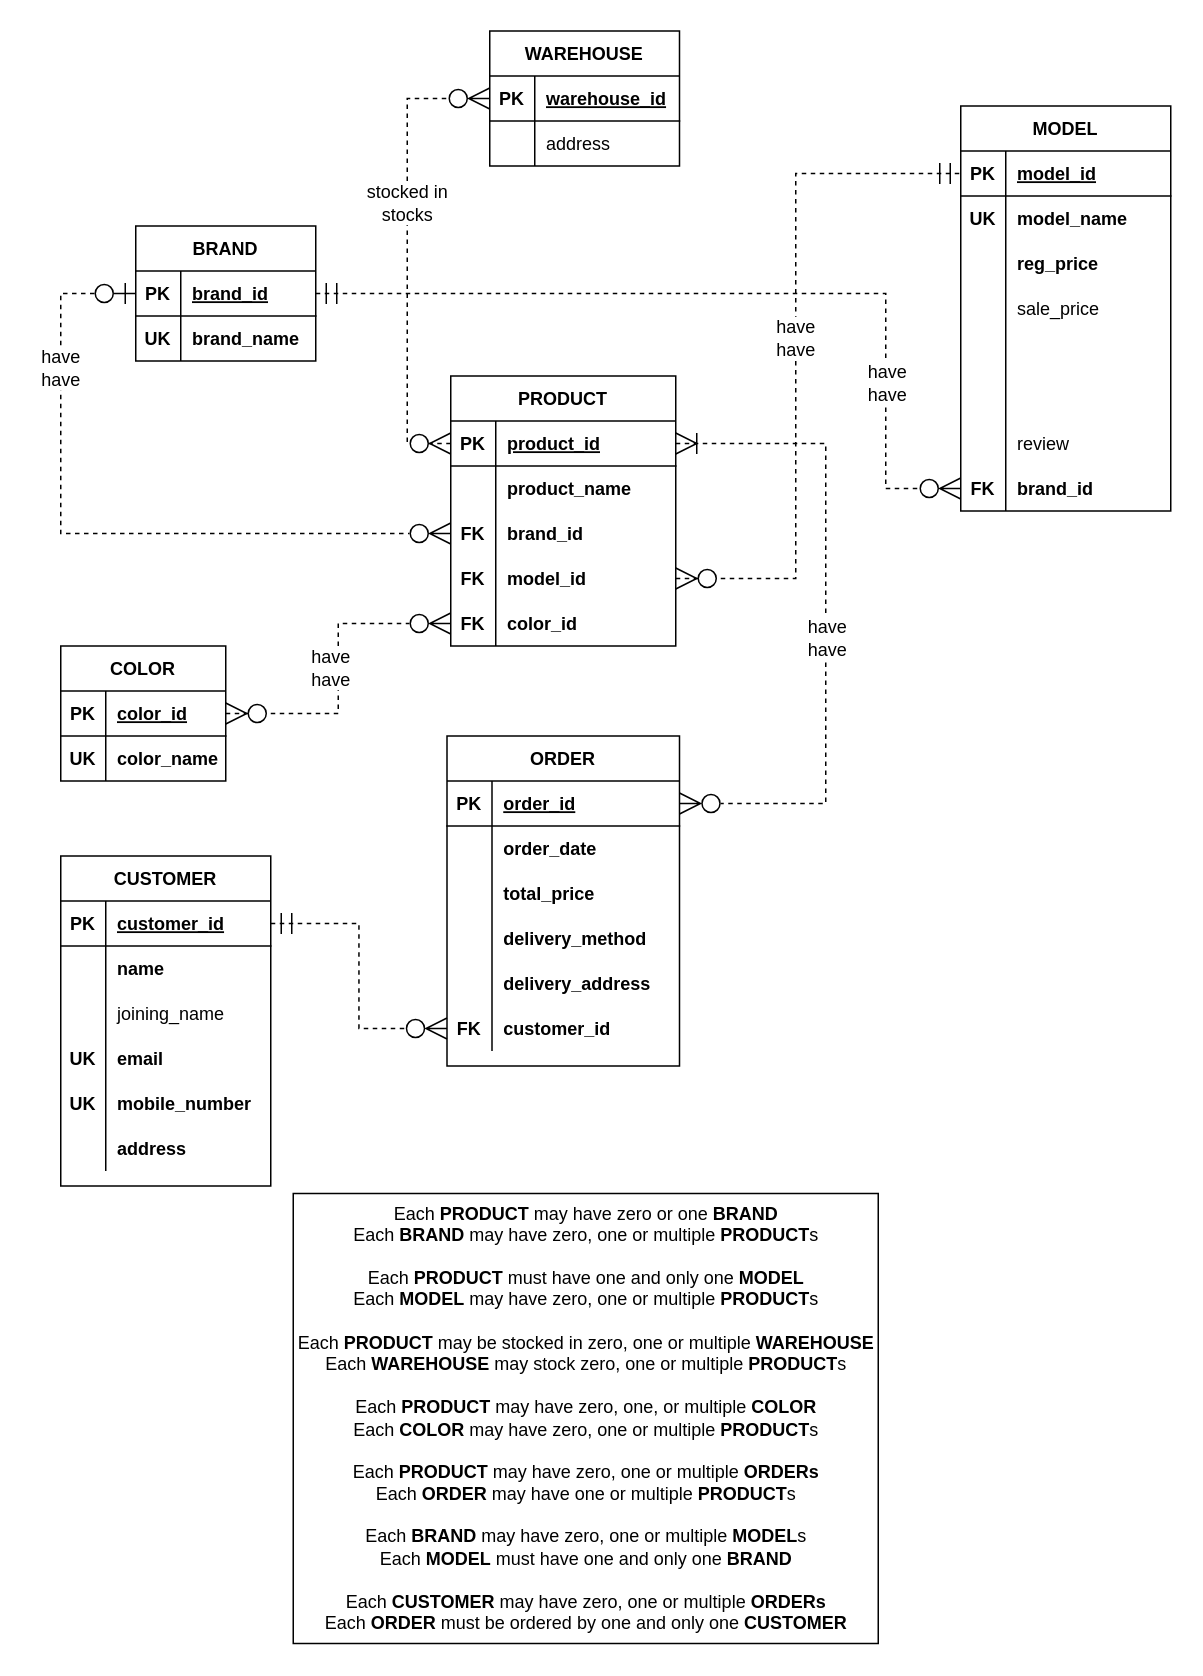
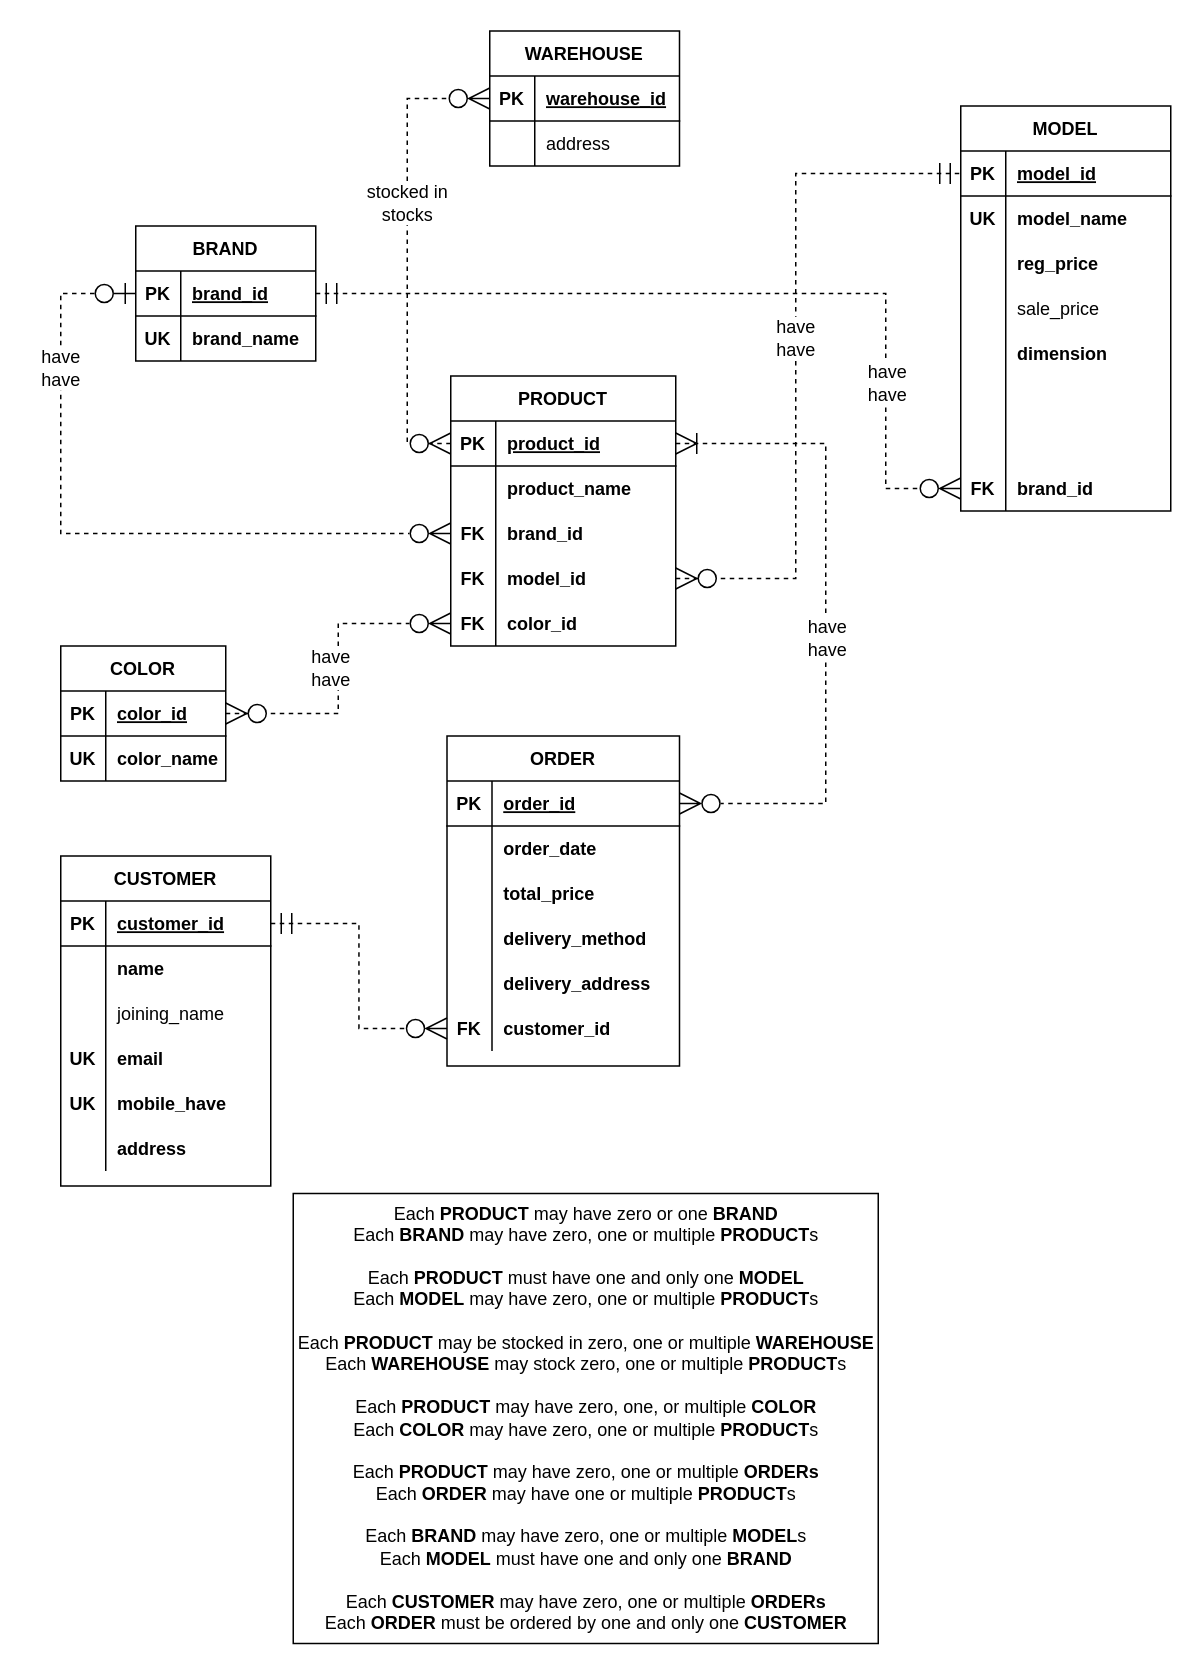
none -> (1088, 353)
(1088, 443) -> none
(178, 1104) -> (168, 1104)
